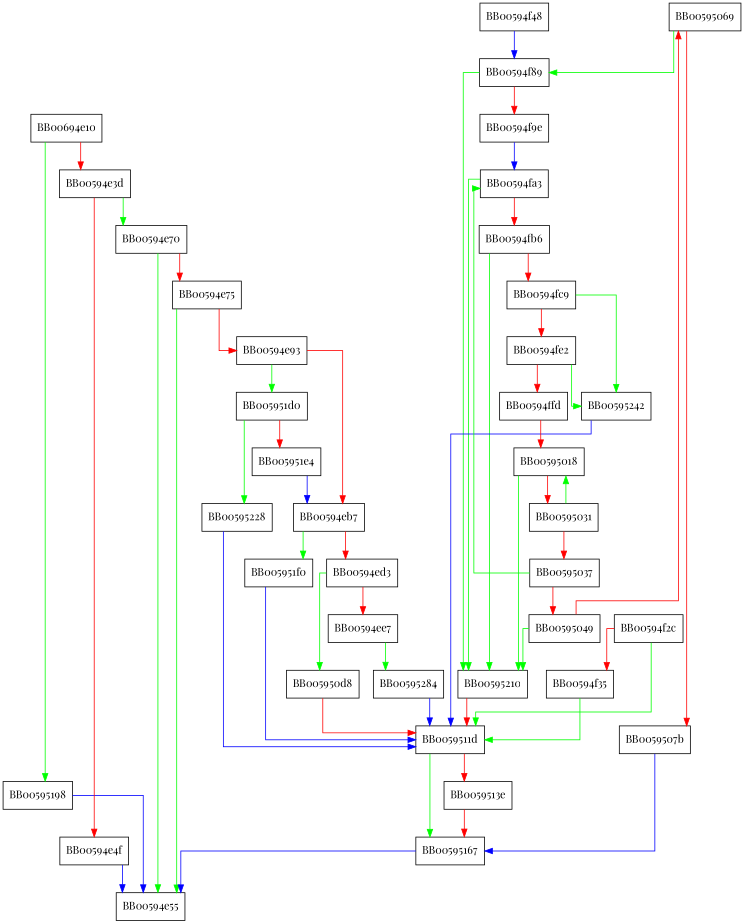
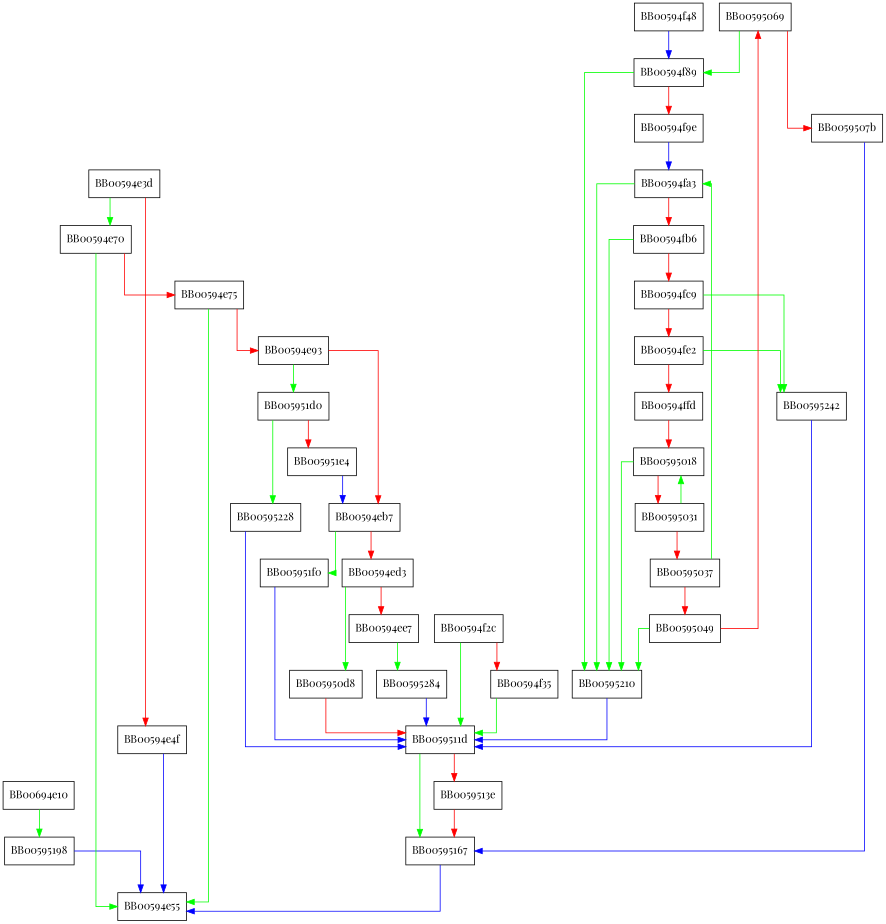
(81, 152) -> none
(467, 708) -> (565, 740)
